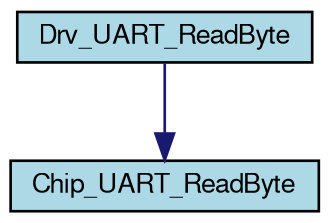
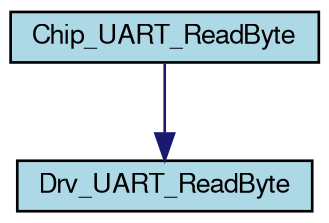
(165, 98) -> (165, 98)
